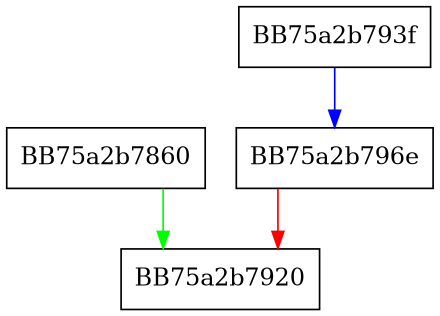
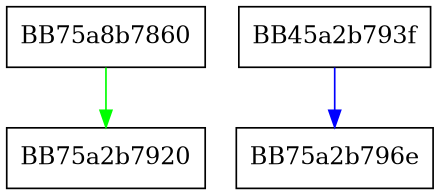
(335, 37) -> (335, 37)
(106, 158) -> (106, 37)
(278, 210) -> none
